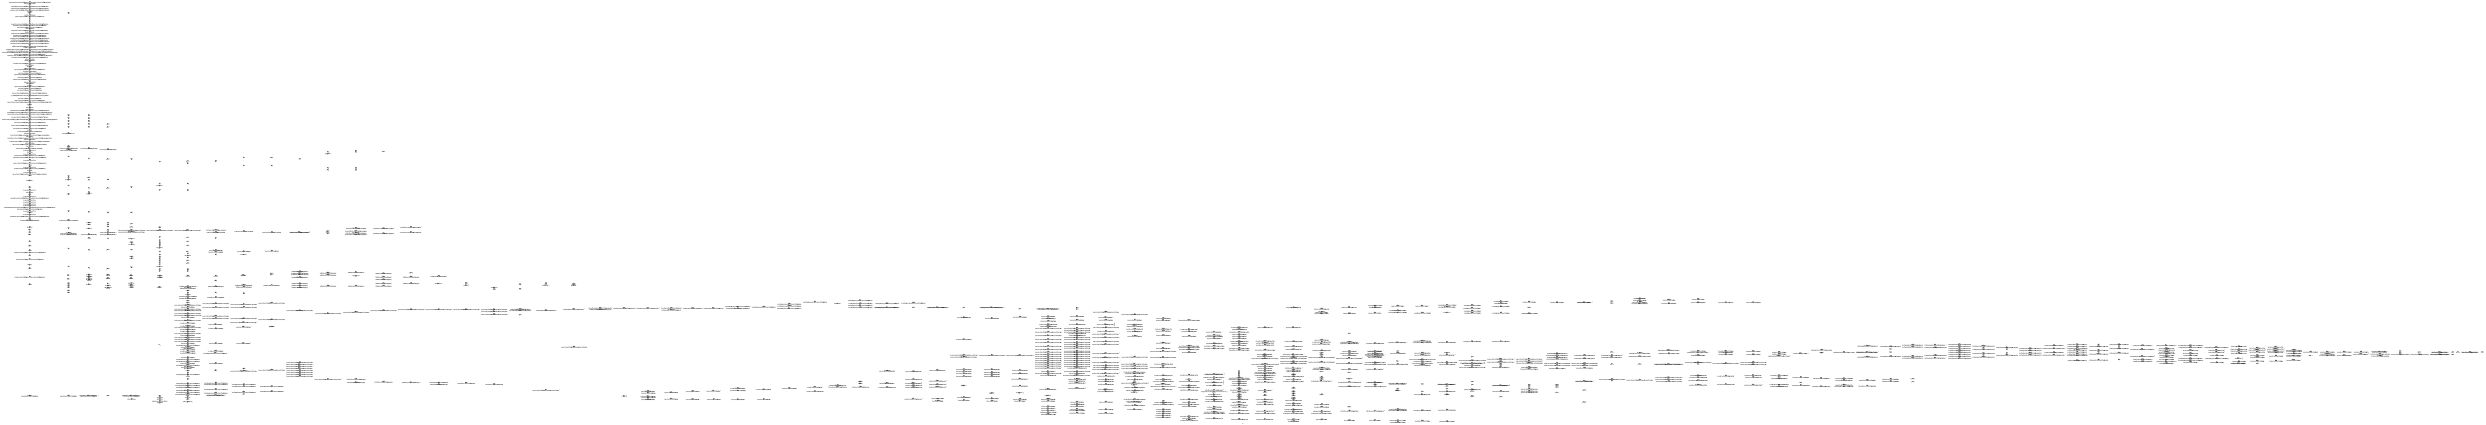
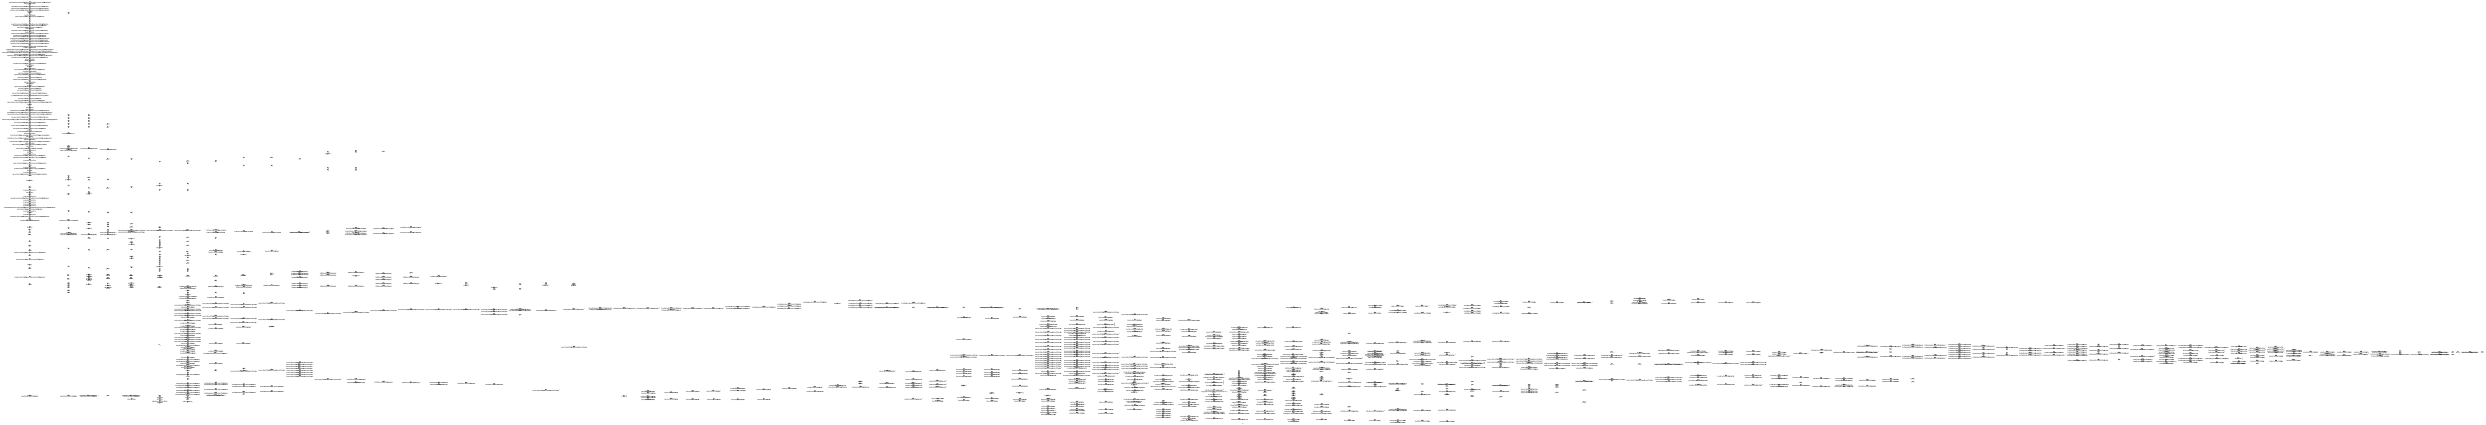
(1077, 358) -> none
